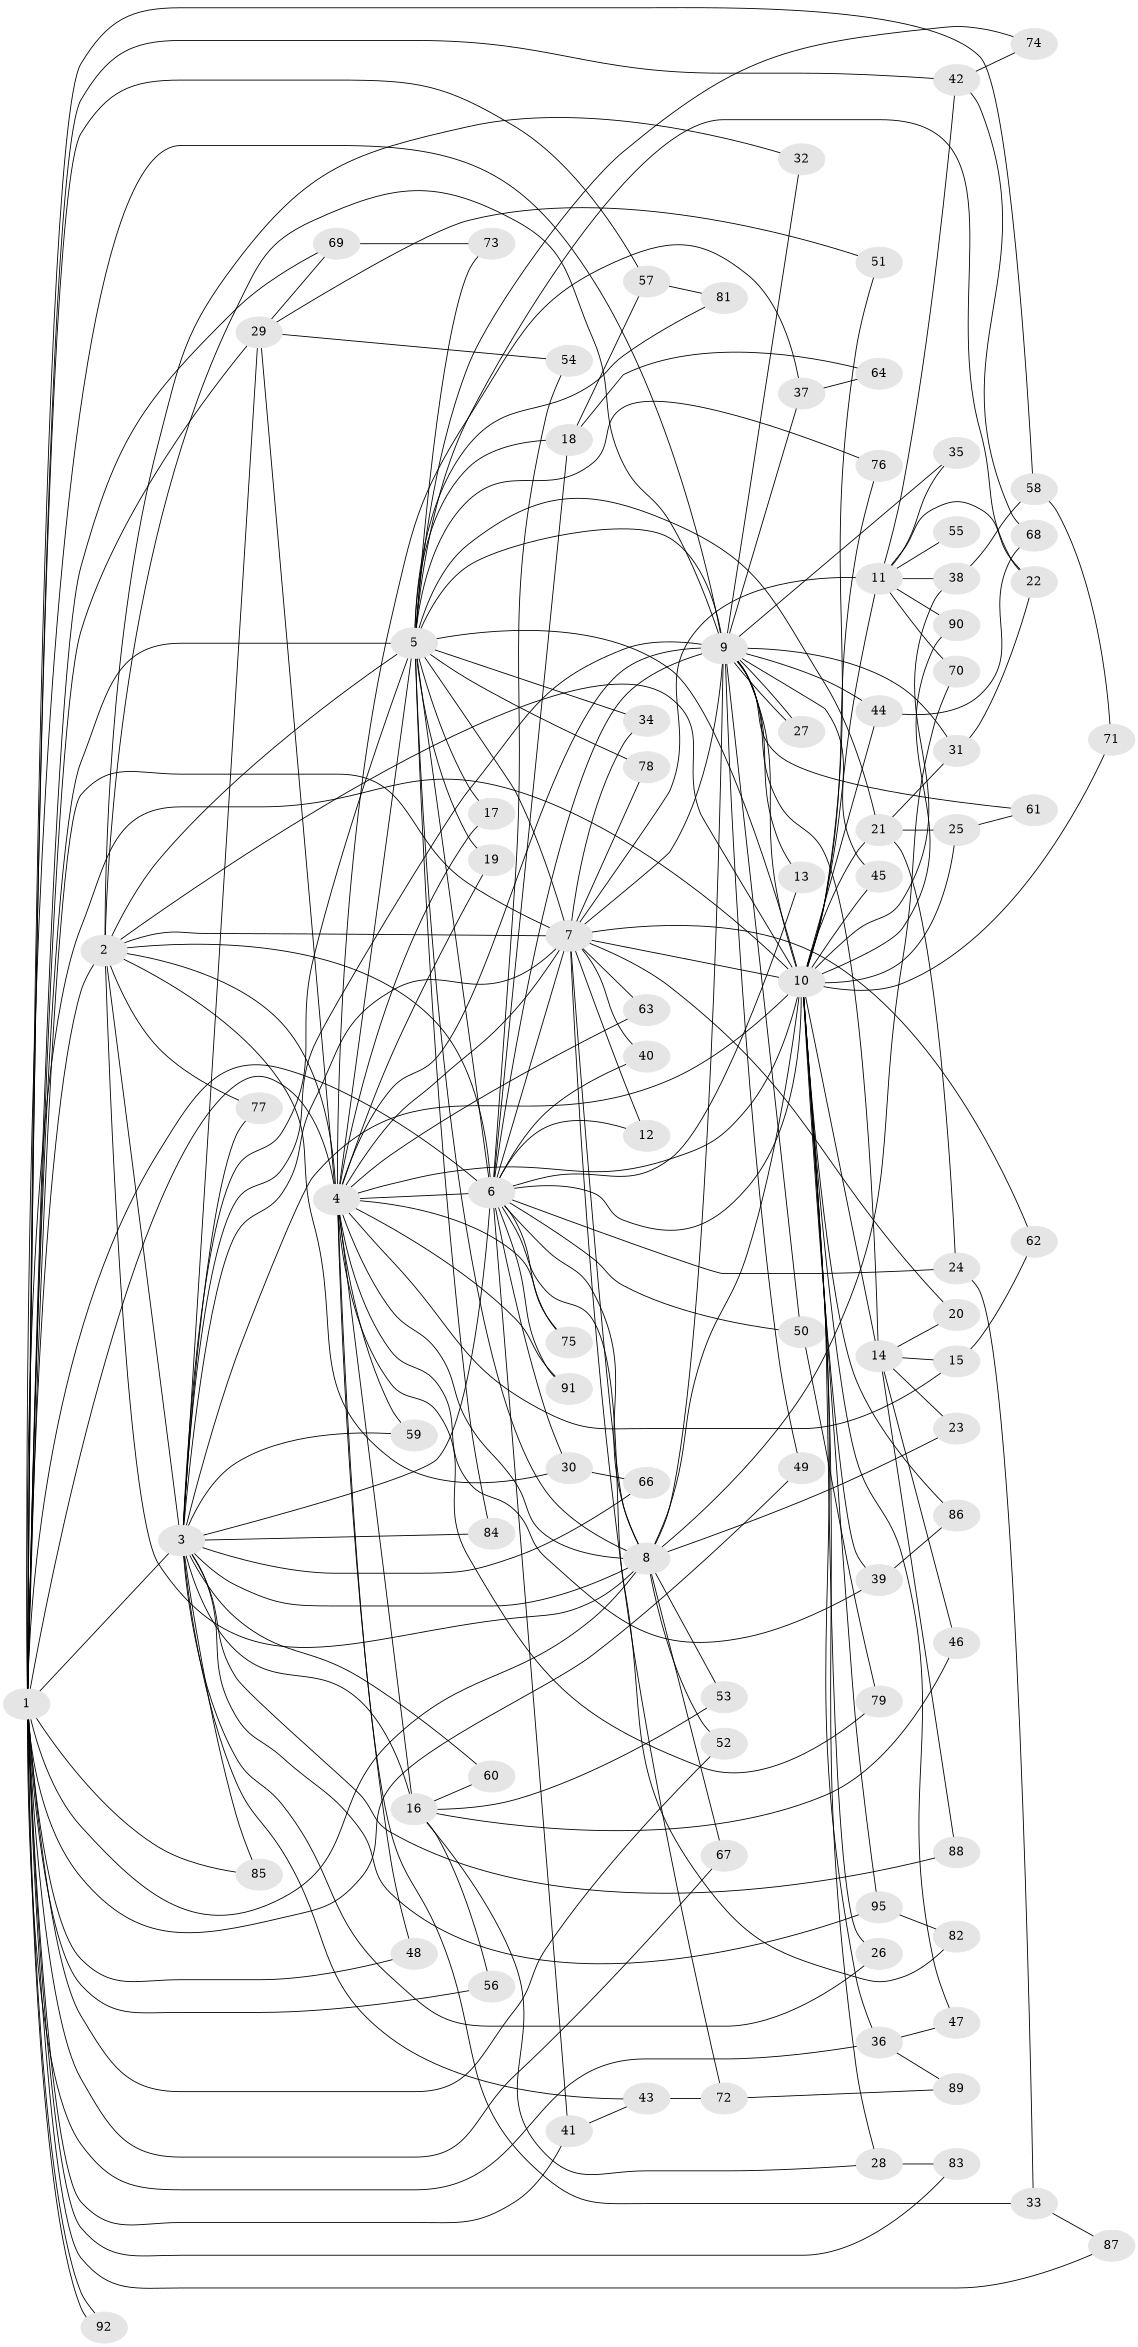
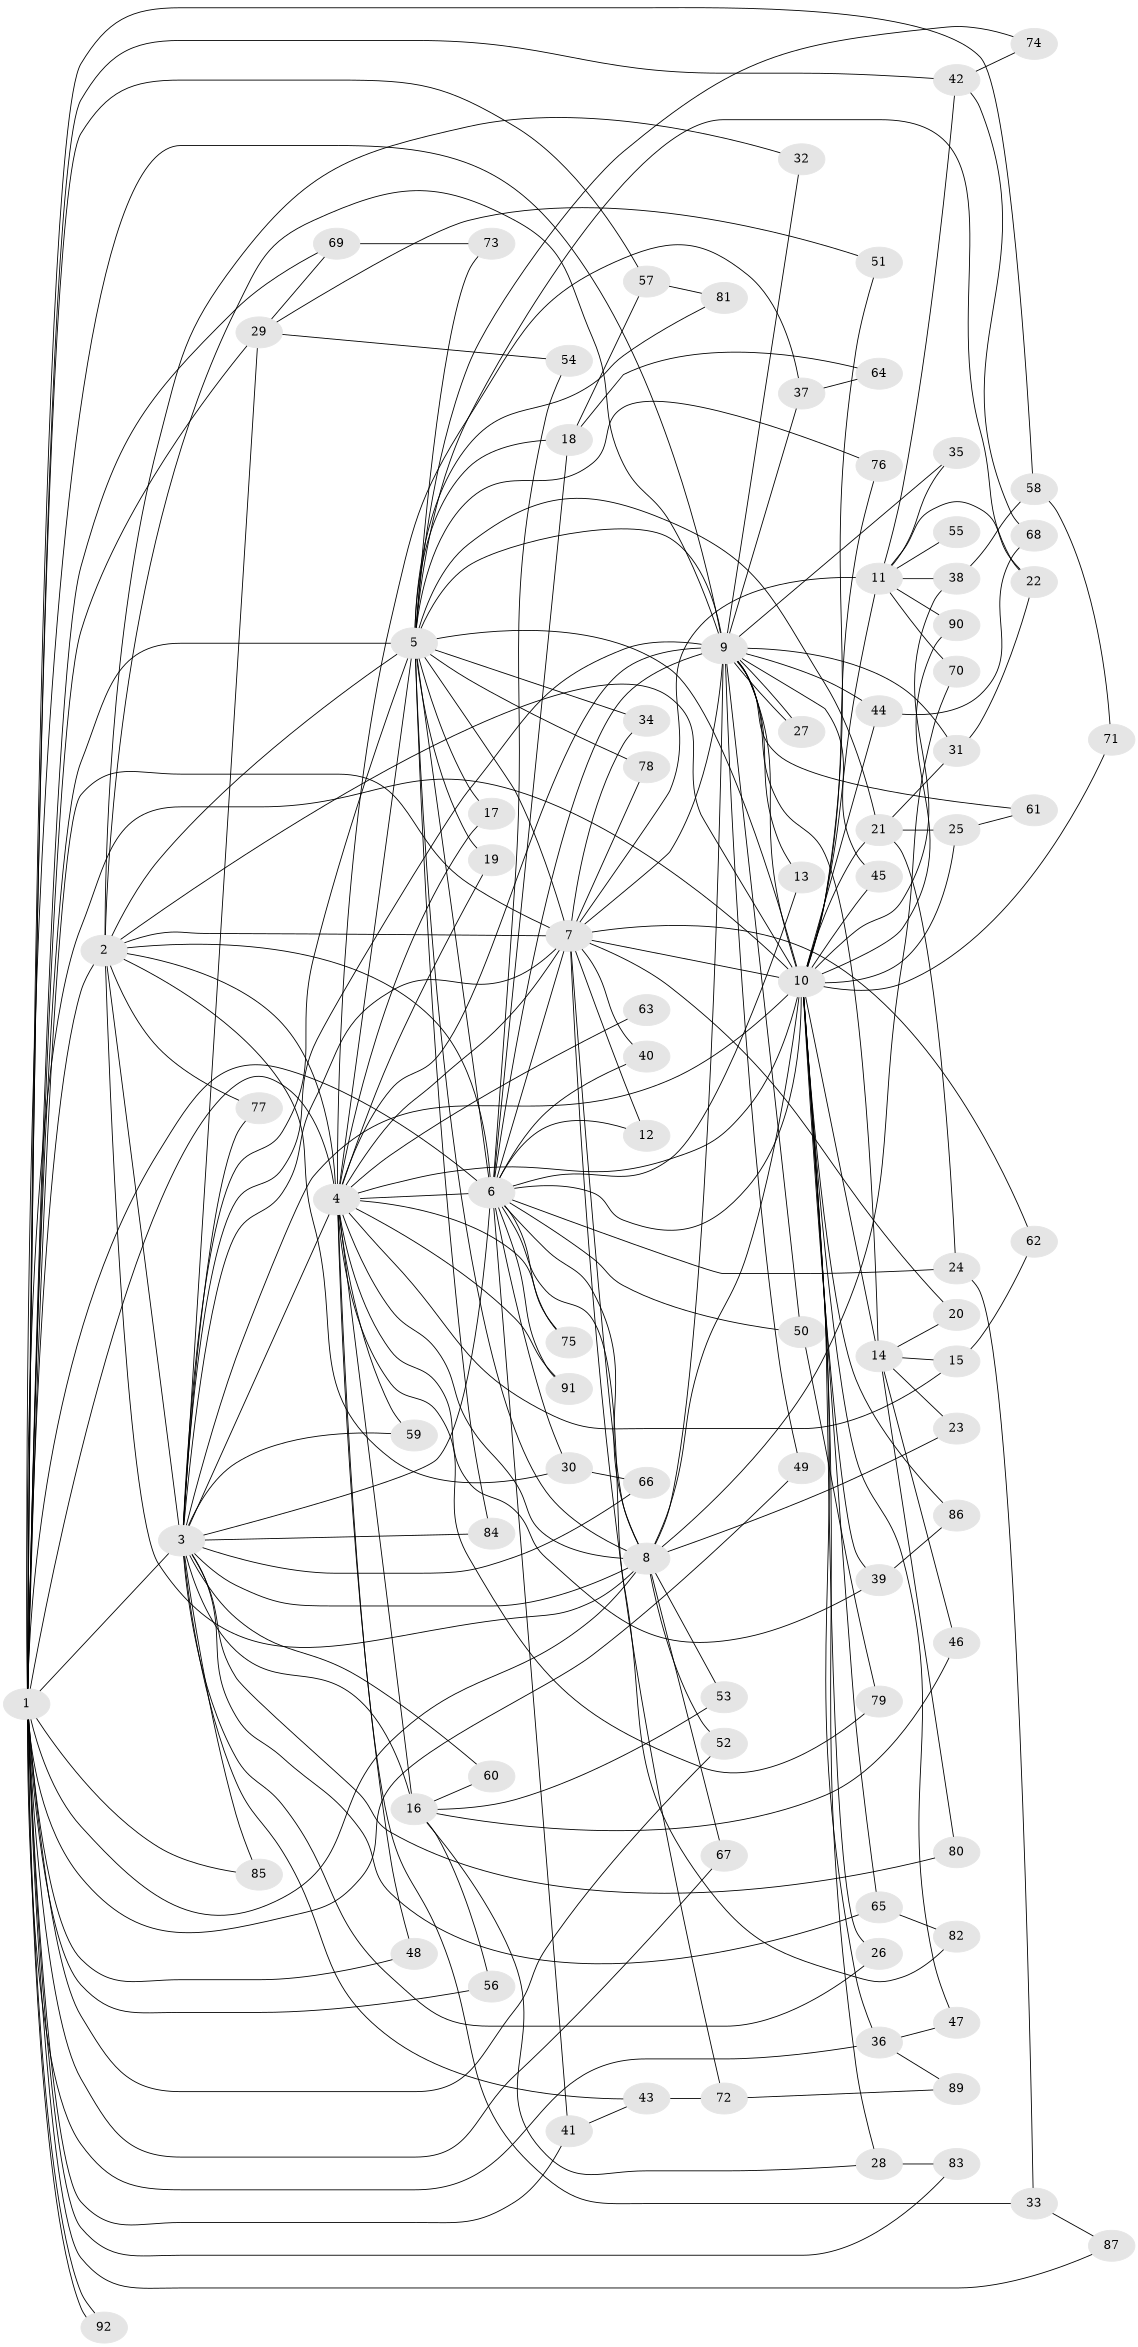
(298, 766) -> (259, 1370)
(608, 973) -> none
(957, 1852) -> (957, 1852)
(879, 1907) -> (879, 1907)
